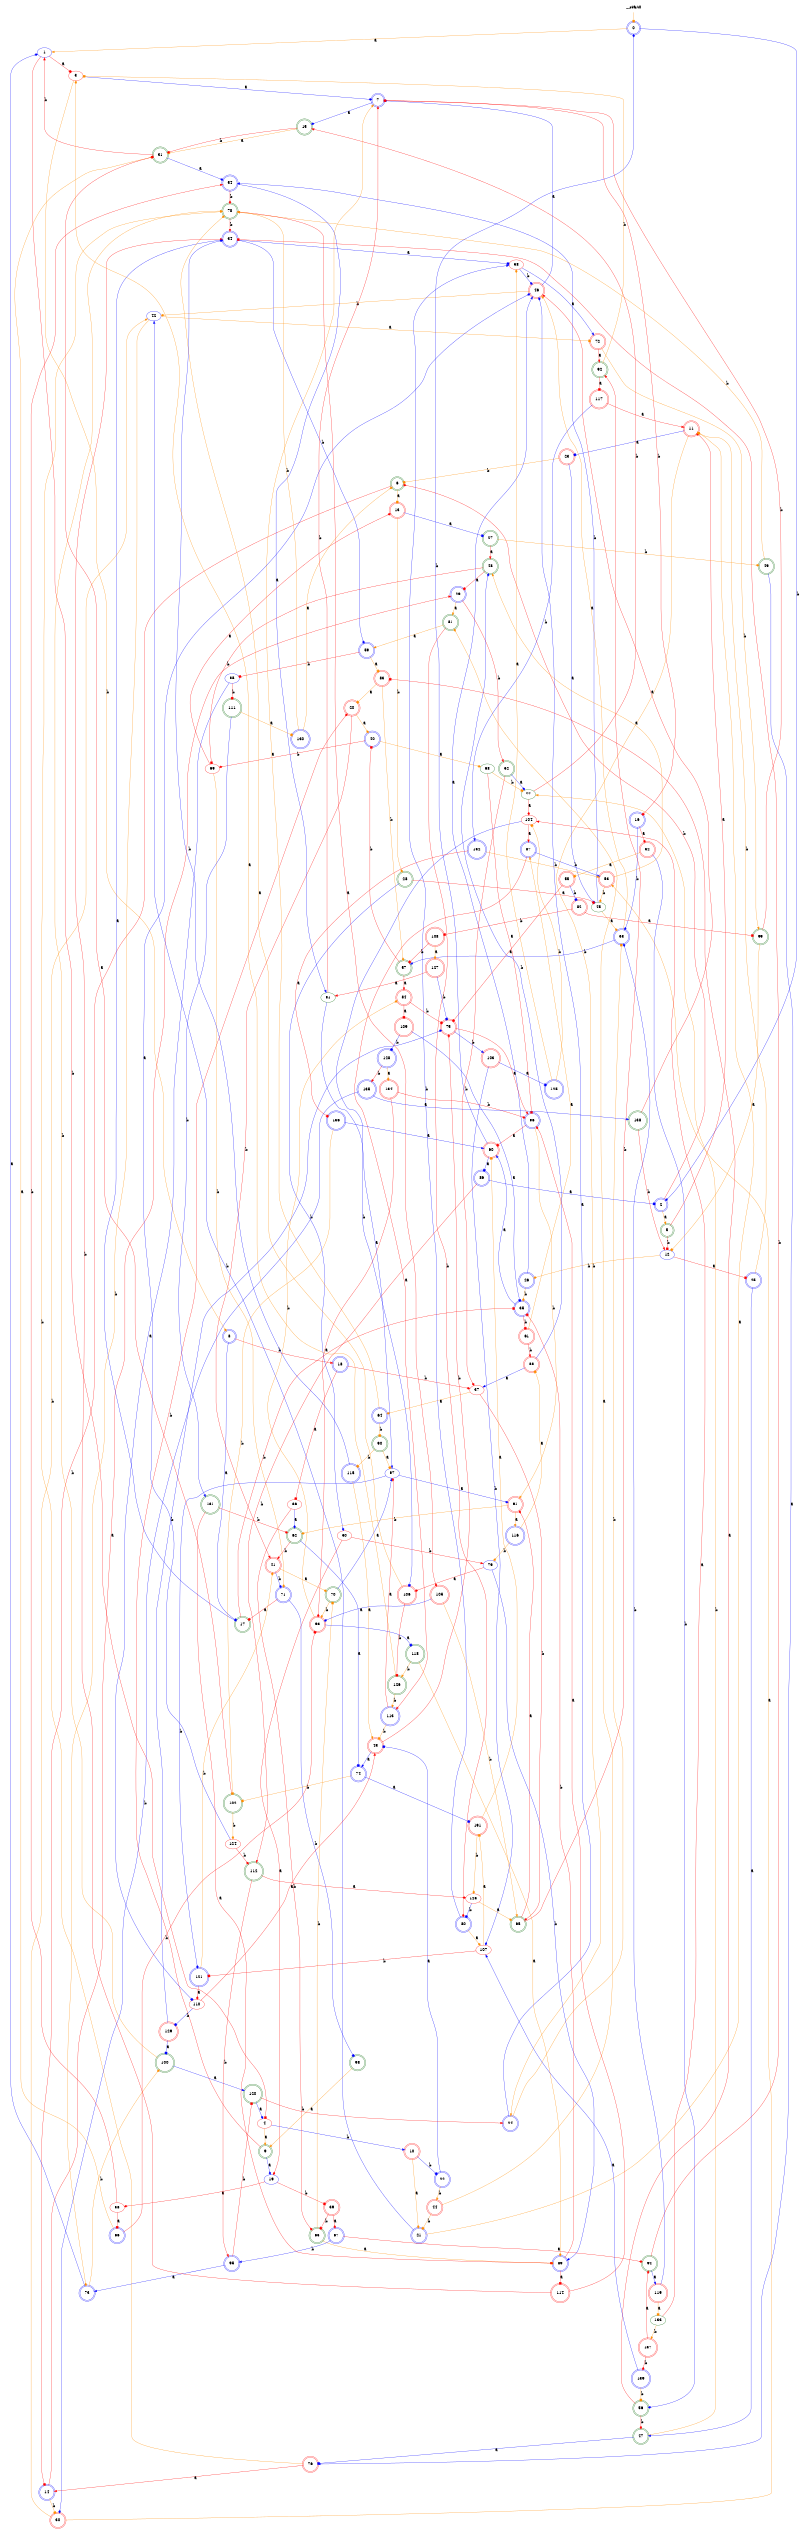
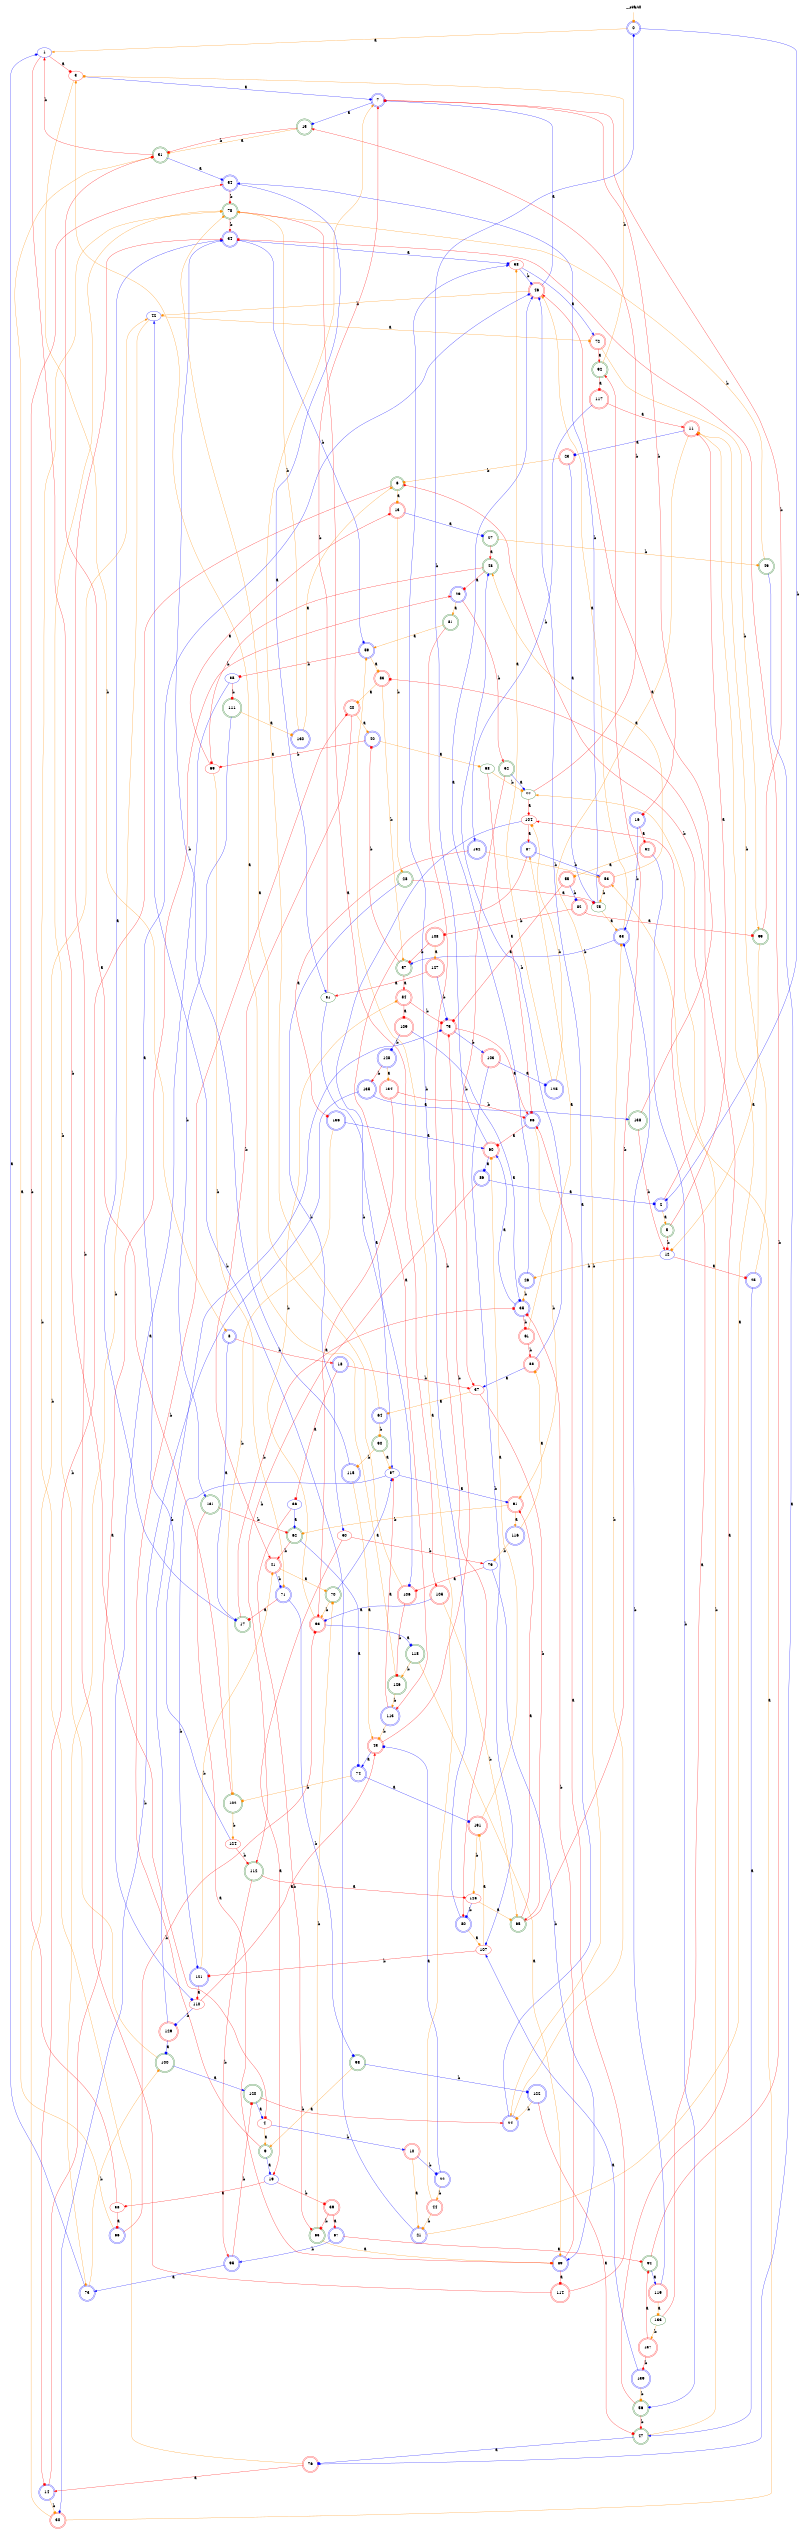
(603, 1431) -> (432, 1426)
(295, 1504) -> (295, 1504)
none -> (537, 2094)
